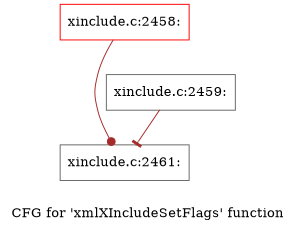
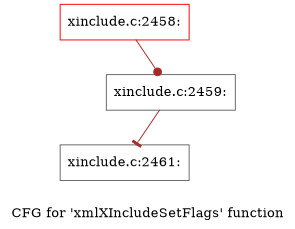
(95, 89) -> (146, 54)
